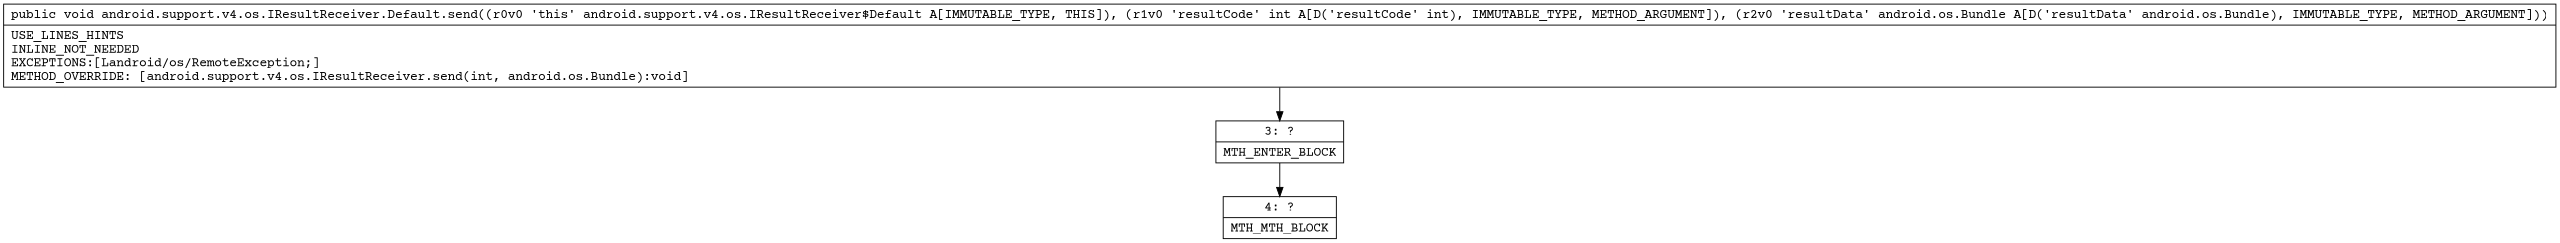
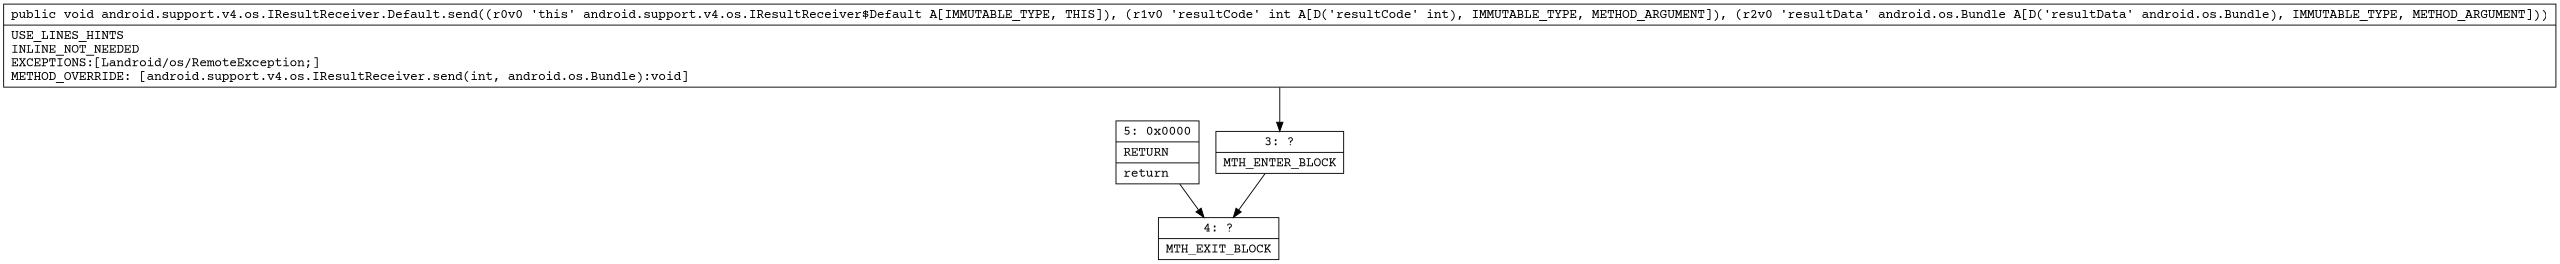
none -> (1158, 152)
(1280, 228) -> (1219, 249)
